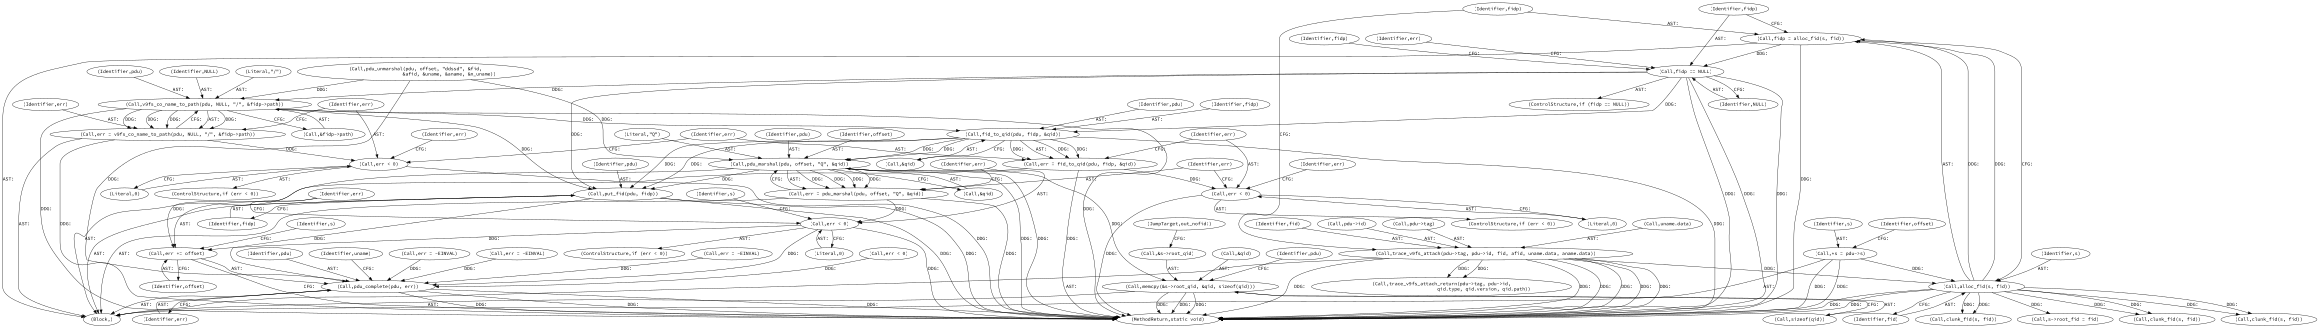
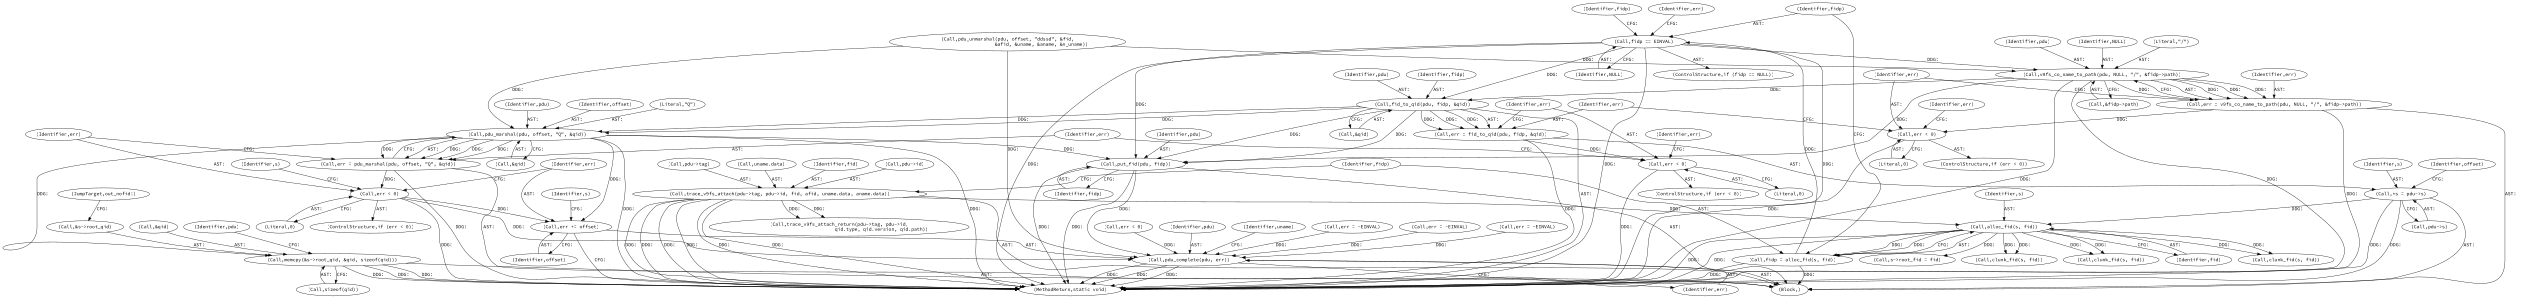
(1685, 72) -> (1644, 42)
(10, 179) -> (1811, 275)
(504, 182) -> (1961, 187)
(1721, 224) -> (1588, 194)
none -> (2429, 227)
